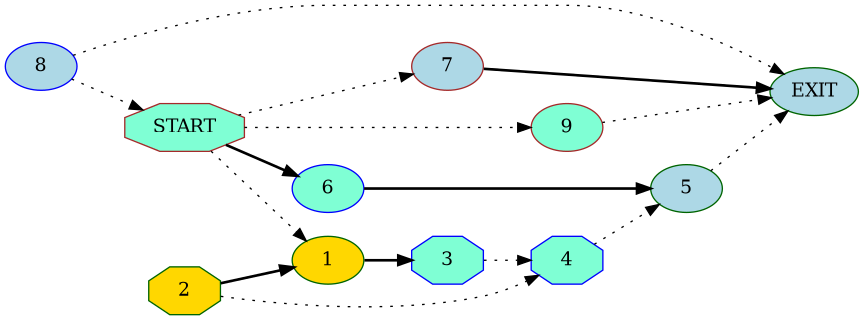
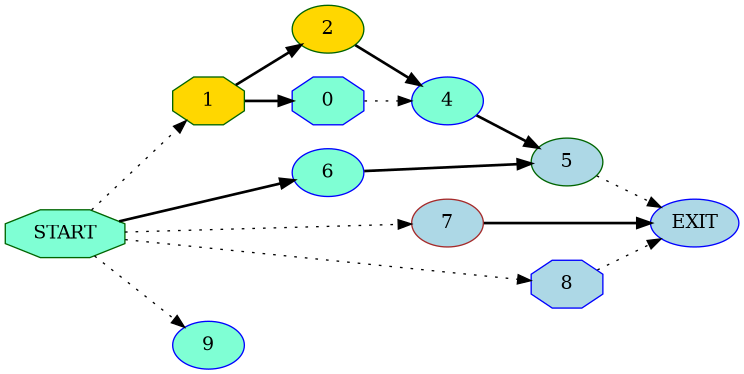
(41, 66) -> (567, 284)
(101, 92) -> (321, 259)
(814, 92) -> (695, 223)
(680, 111) -> none
(185, 127) -> (65, 234)
(567, 127) -> (209, 345)
(621, 228) -> (501, 128)
(328, 260) -> (209, 101)
(448, 260) -> (328, 101)
(567, 260) -> (448, 101)
(250, 277) -> (263, 69)
(185, 291) -> (328, 29)
(375, 307) -> (382, 62)
